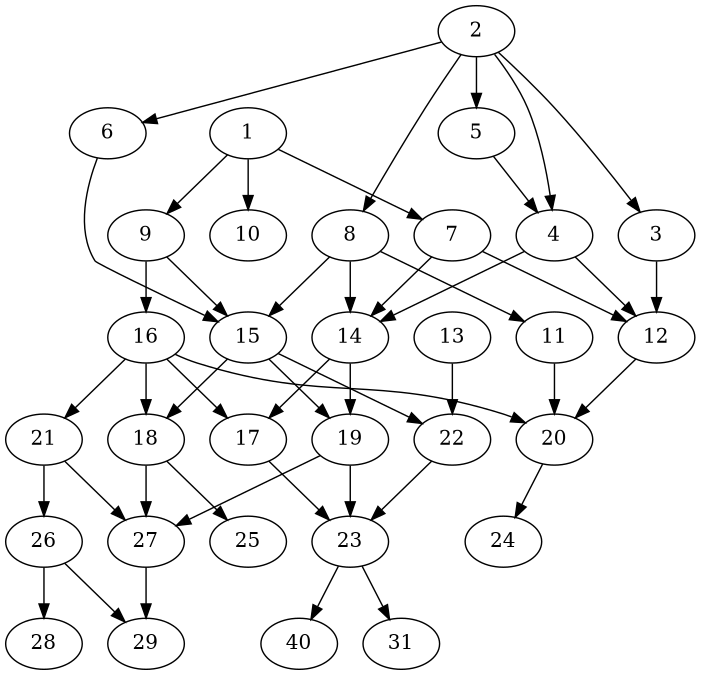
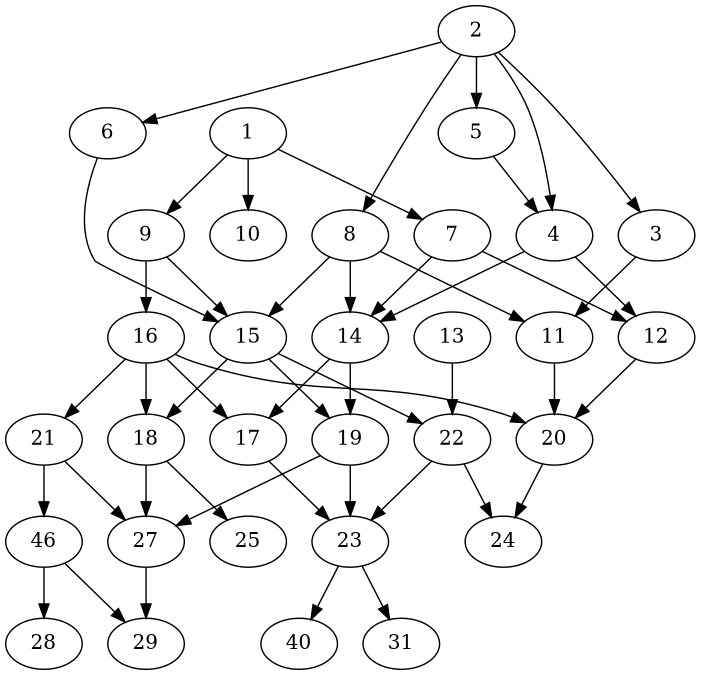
(657, 279) -> (612, 280)
none -> (475, 484)
(44, 542) -> (44, 542)
